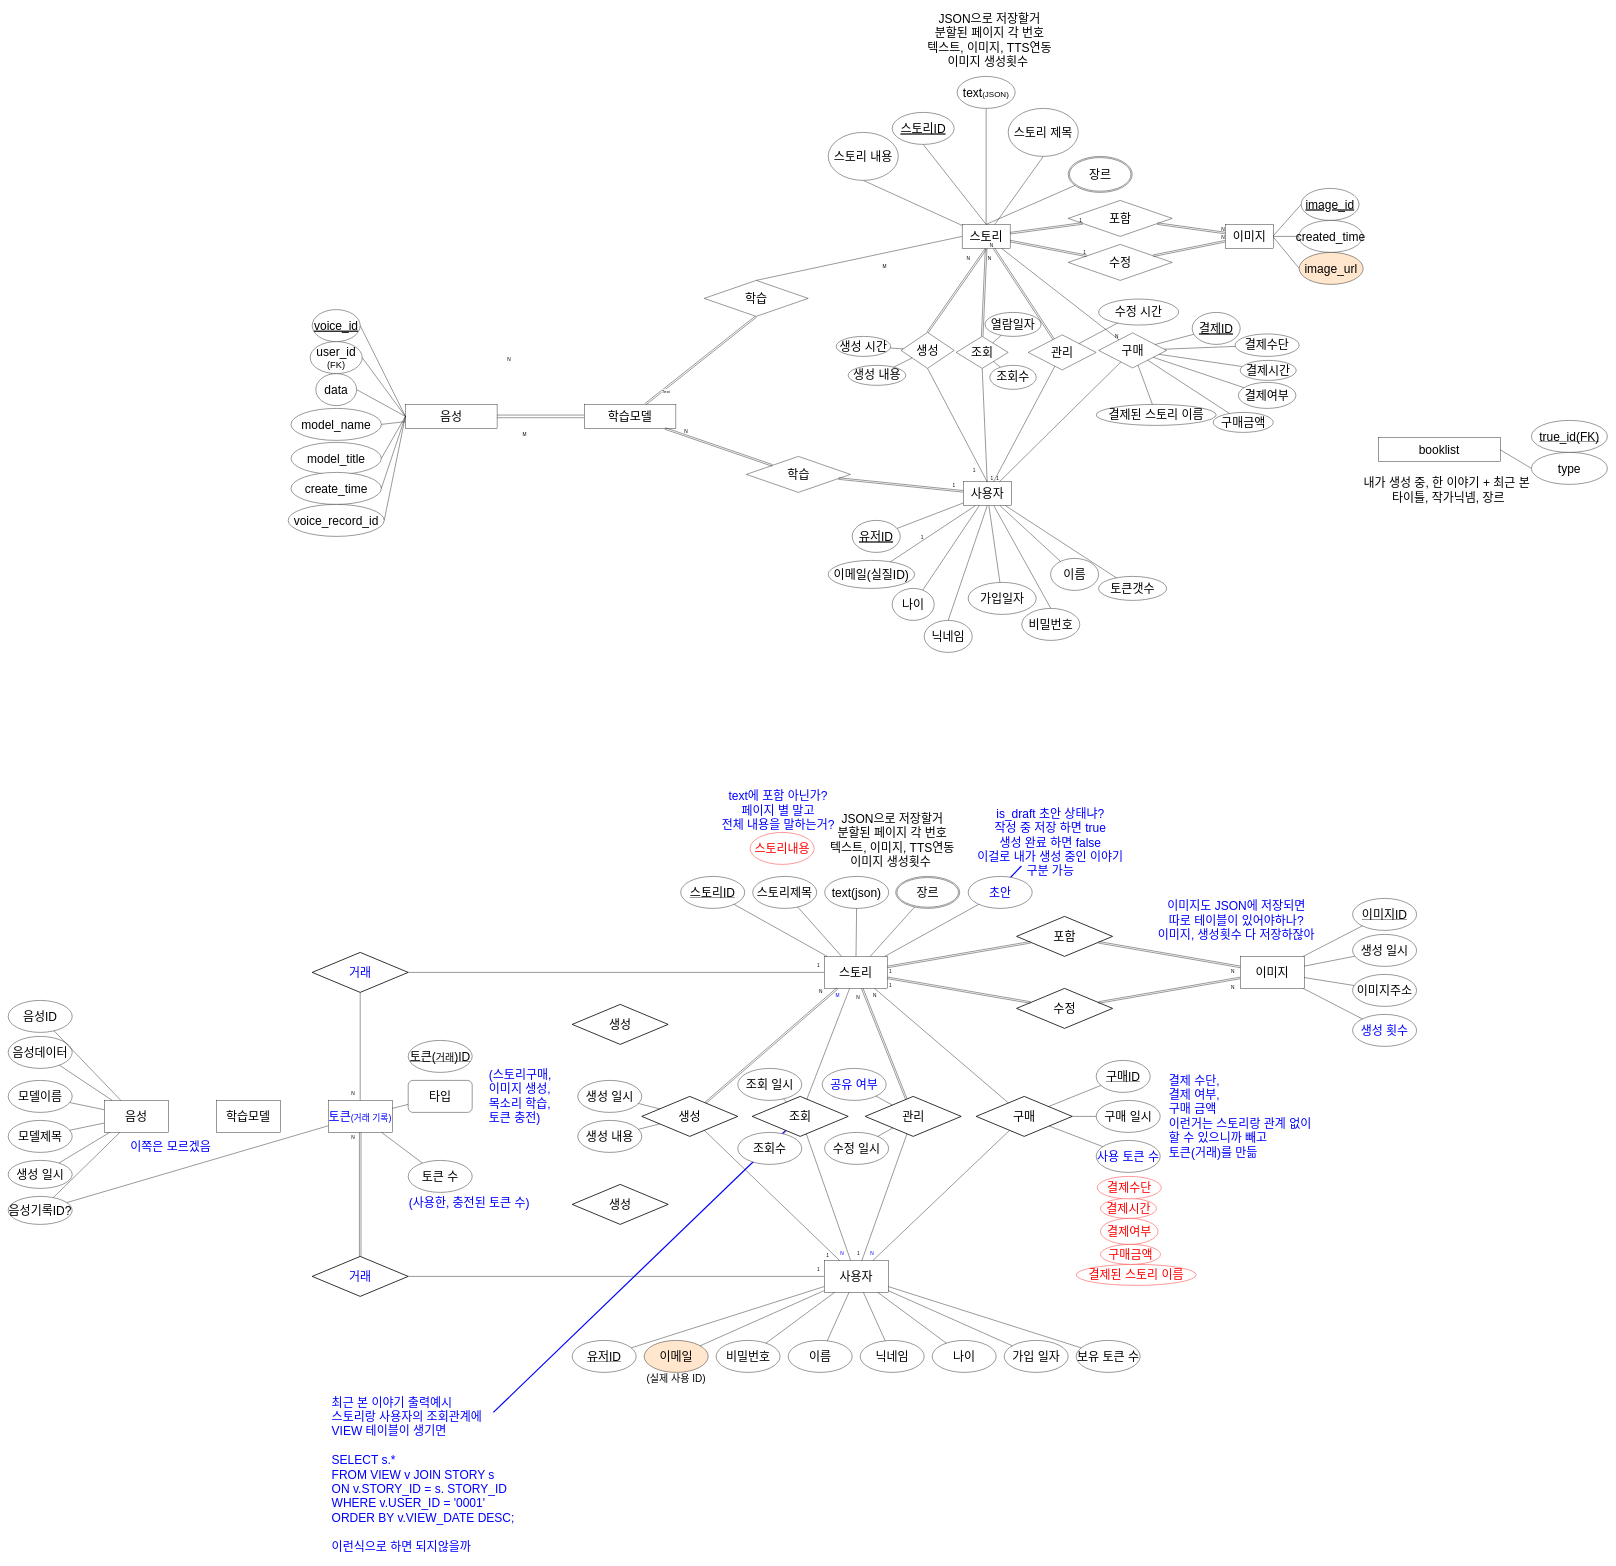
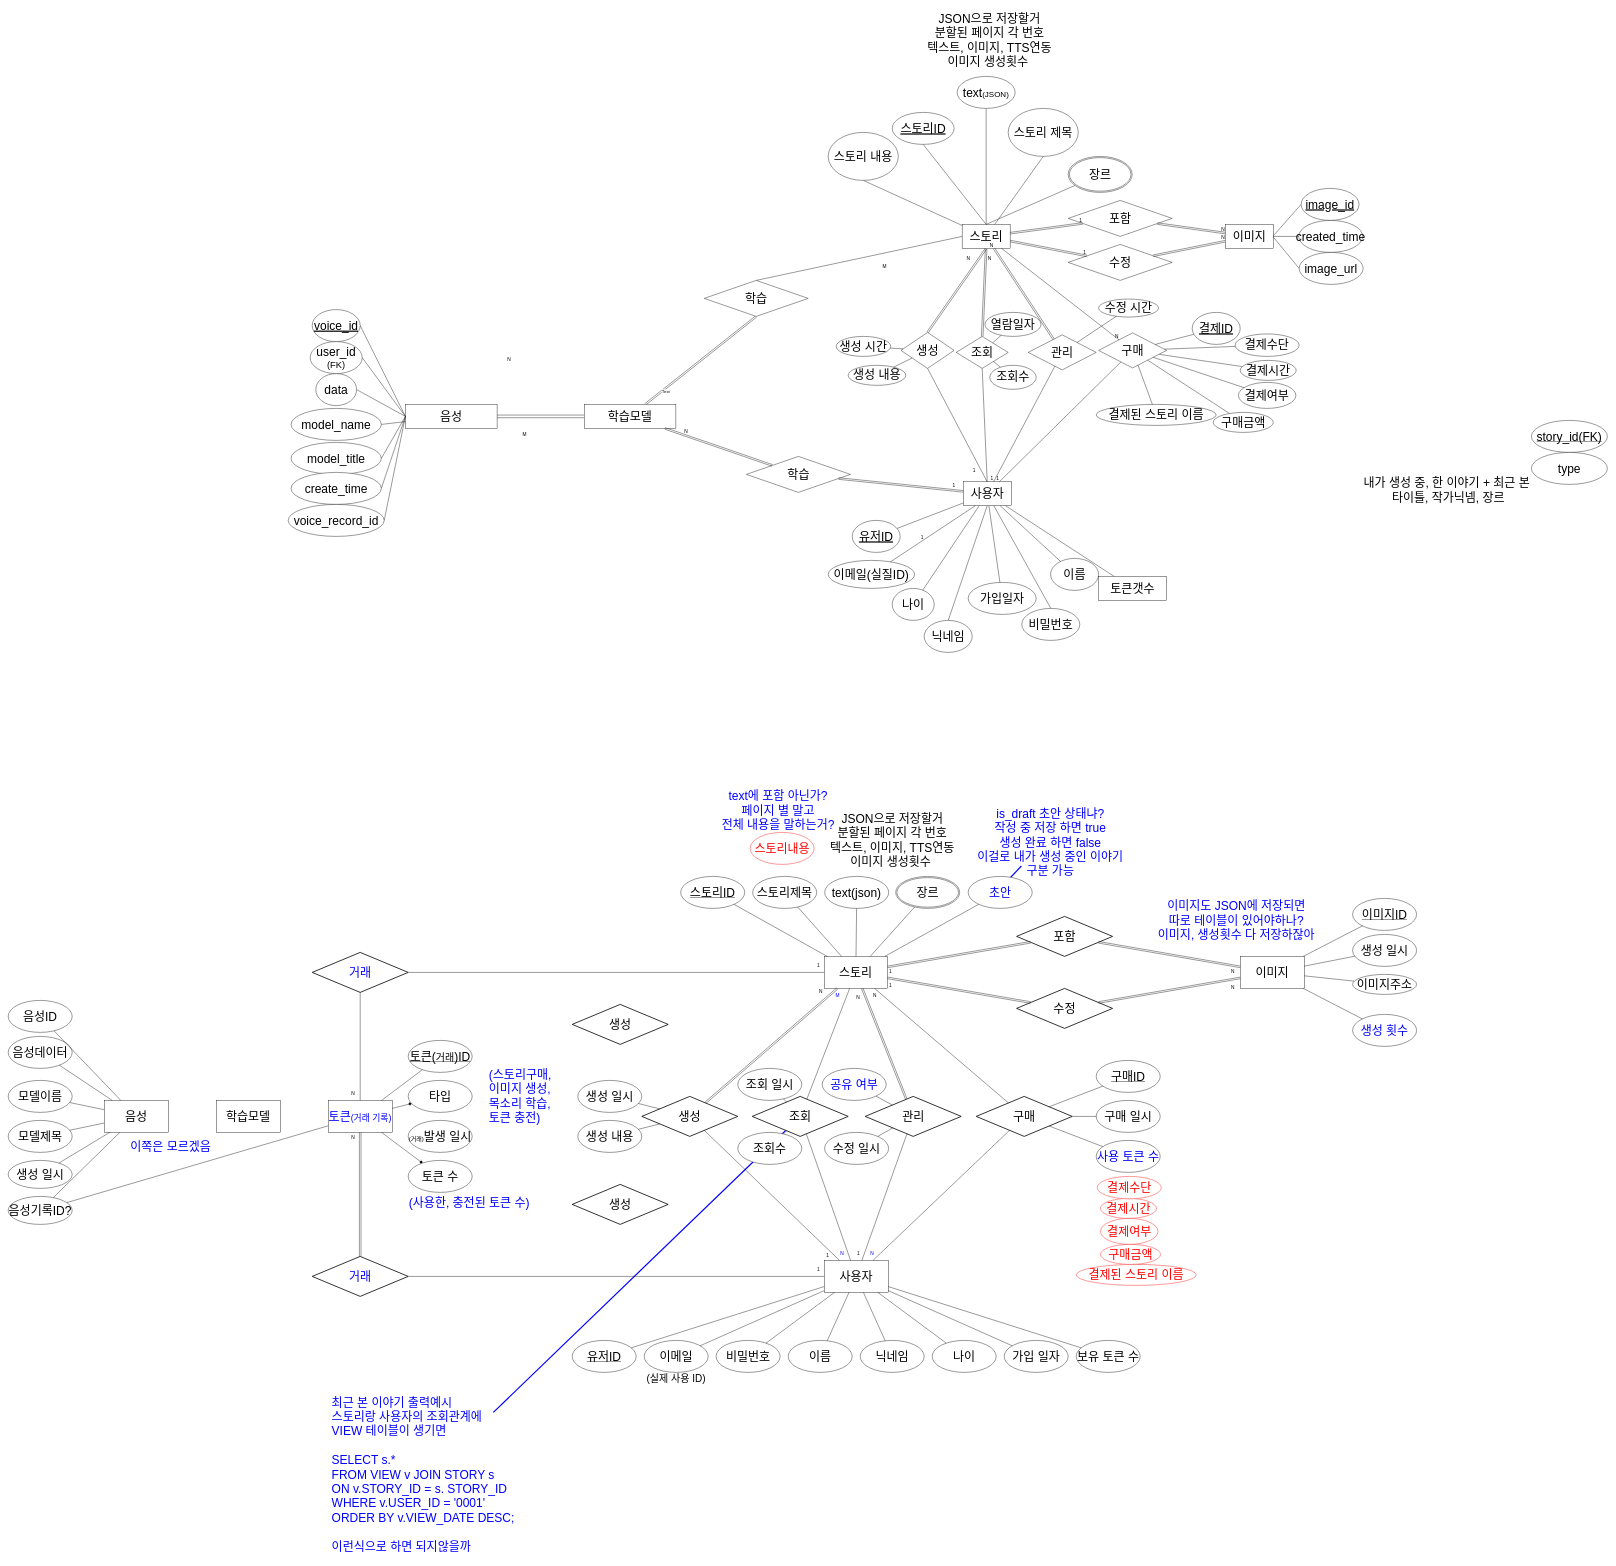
(1331, 268) -> (1331, 268)
(1139, 312) -> (1129, 308)
(1569, 436) -> (1569, 436)
(1439, 450) -> none
(1516, 459) -> none
(1133, 588) -> (1133, 588)
(1385, 990) -> (1385, 984)
(1123, 1076) -> (1128, 1076)
none -> (402, 1085)
(440, 1096) -> (440, 1096)
(407, 1104) -> (408, 1104)
(1244, 1116) -> none
none -> (440, 1136)
(420, 1161) -> (418, 1160)
(676, 1356) -> (676, 1356)
